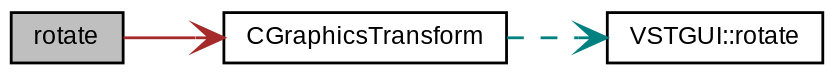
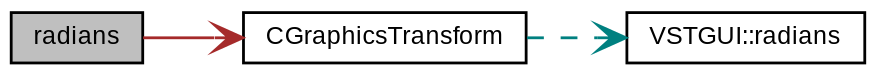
(67, 38) -> (77, 38)
(715, 38) -> (746, 38)
